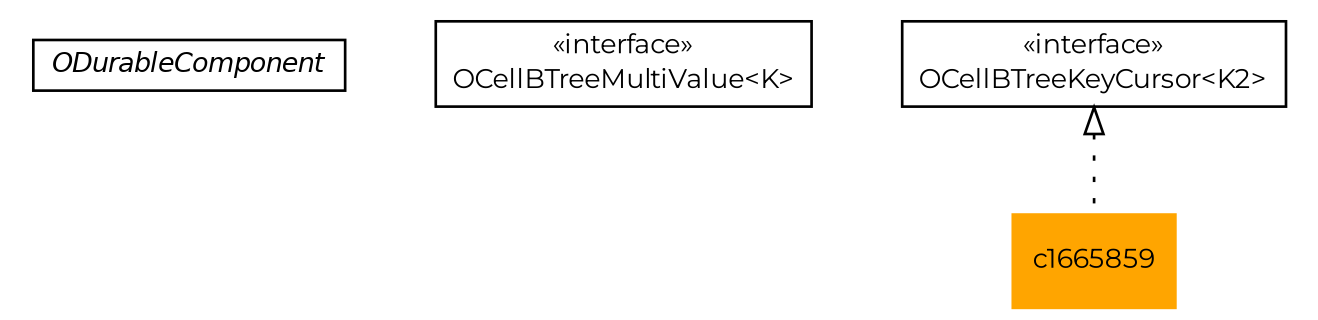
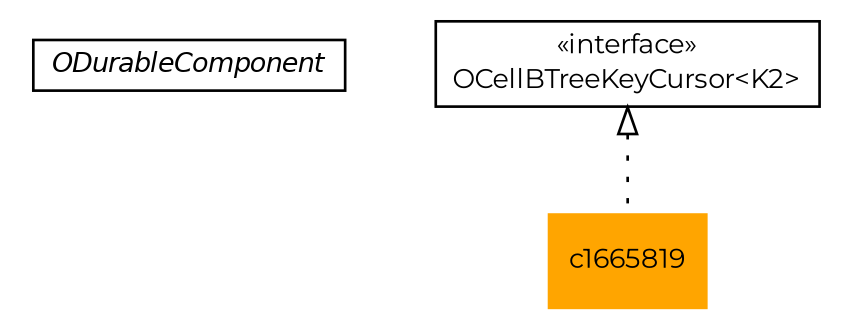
(622, 64) -> none
(1094, 261) -> (628, 261)
